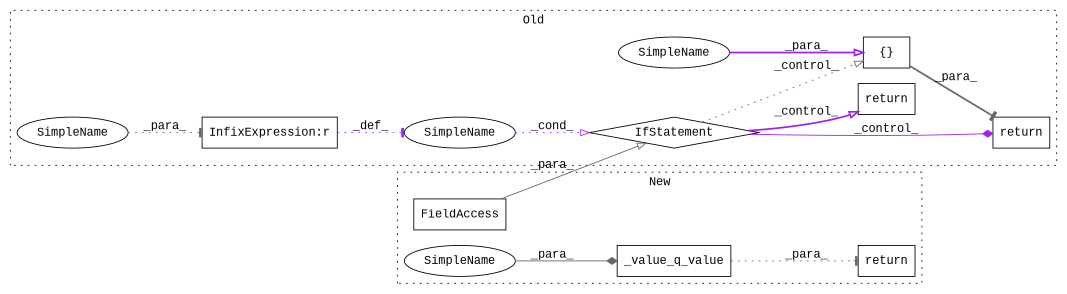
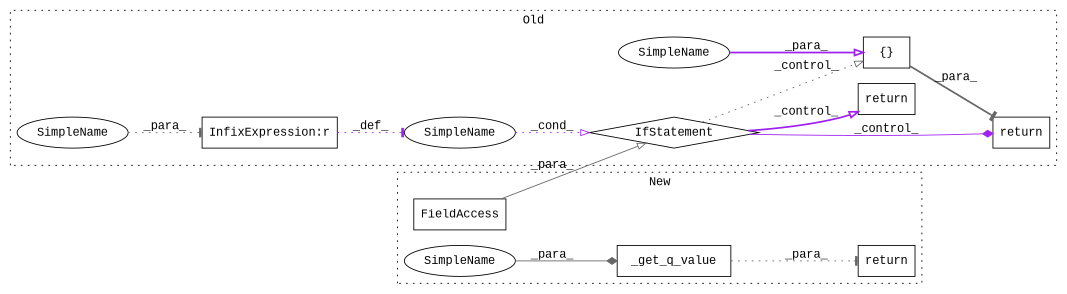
(674, 261) -> (674, 261)
